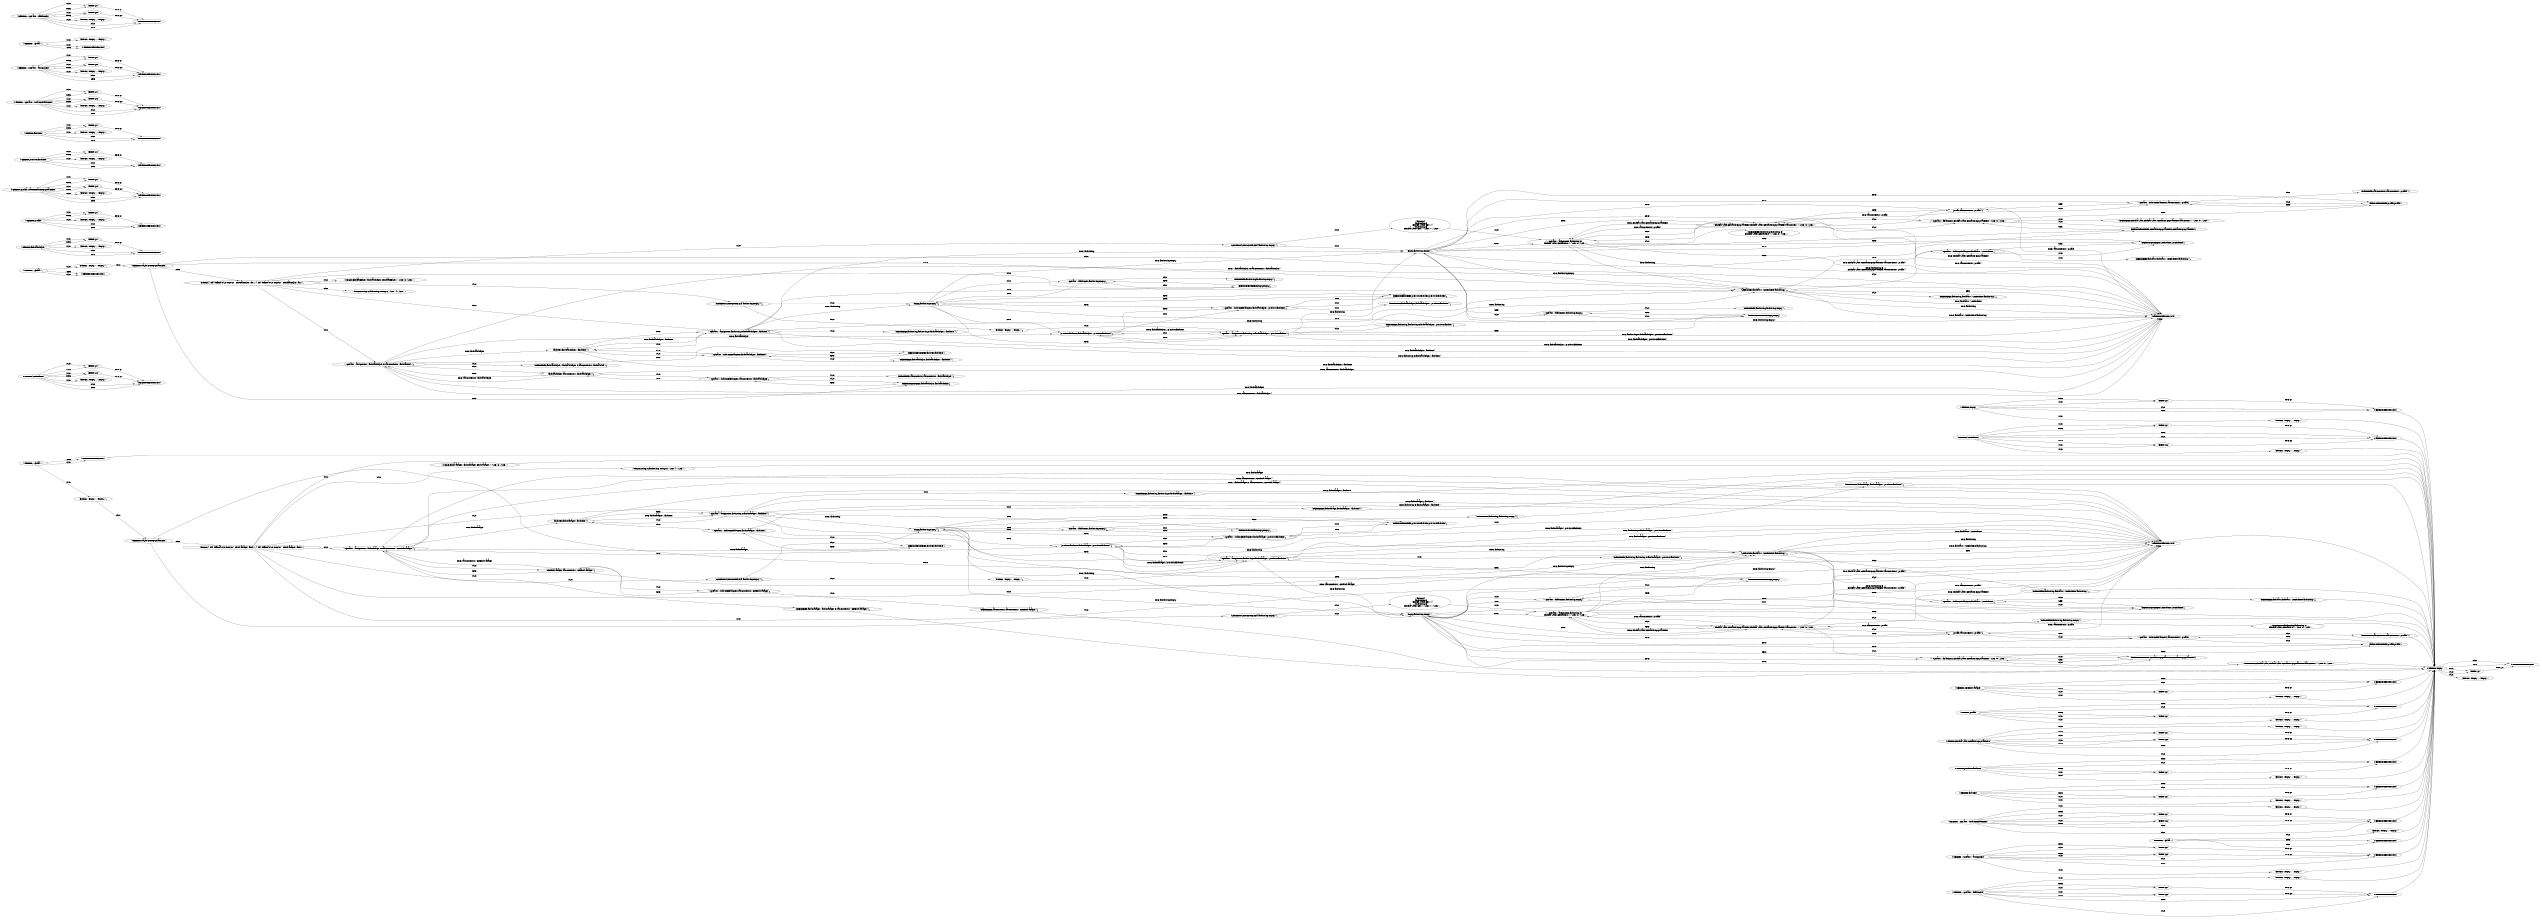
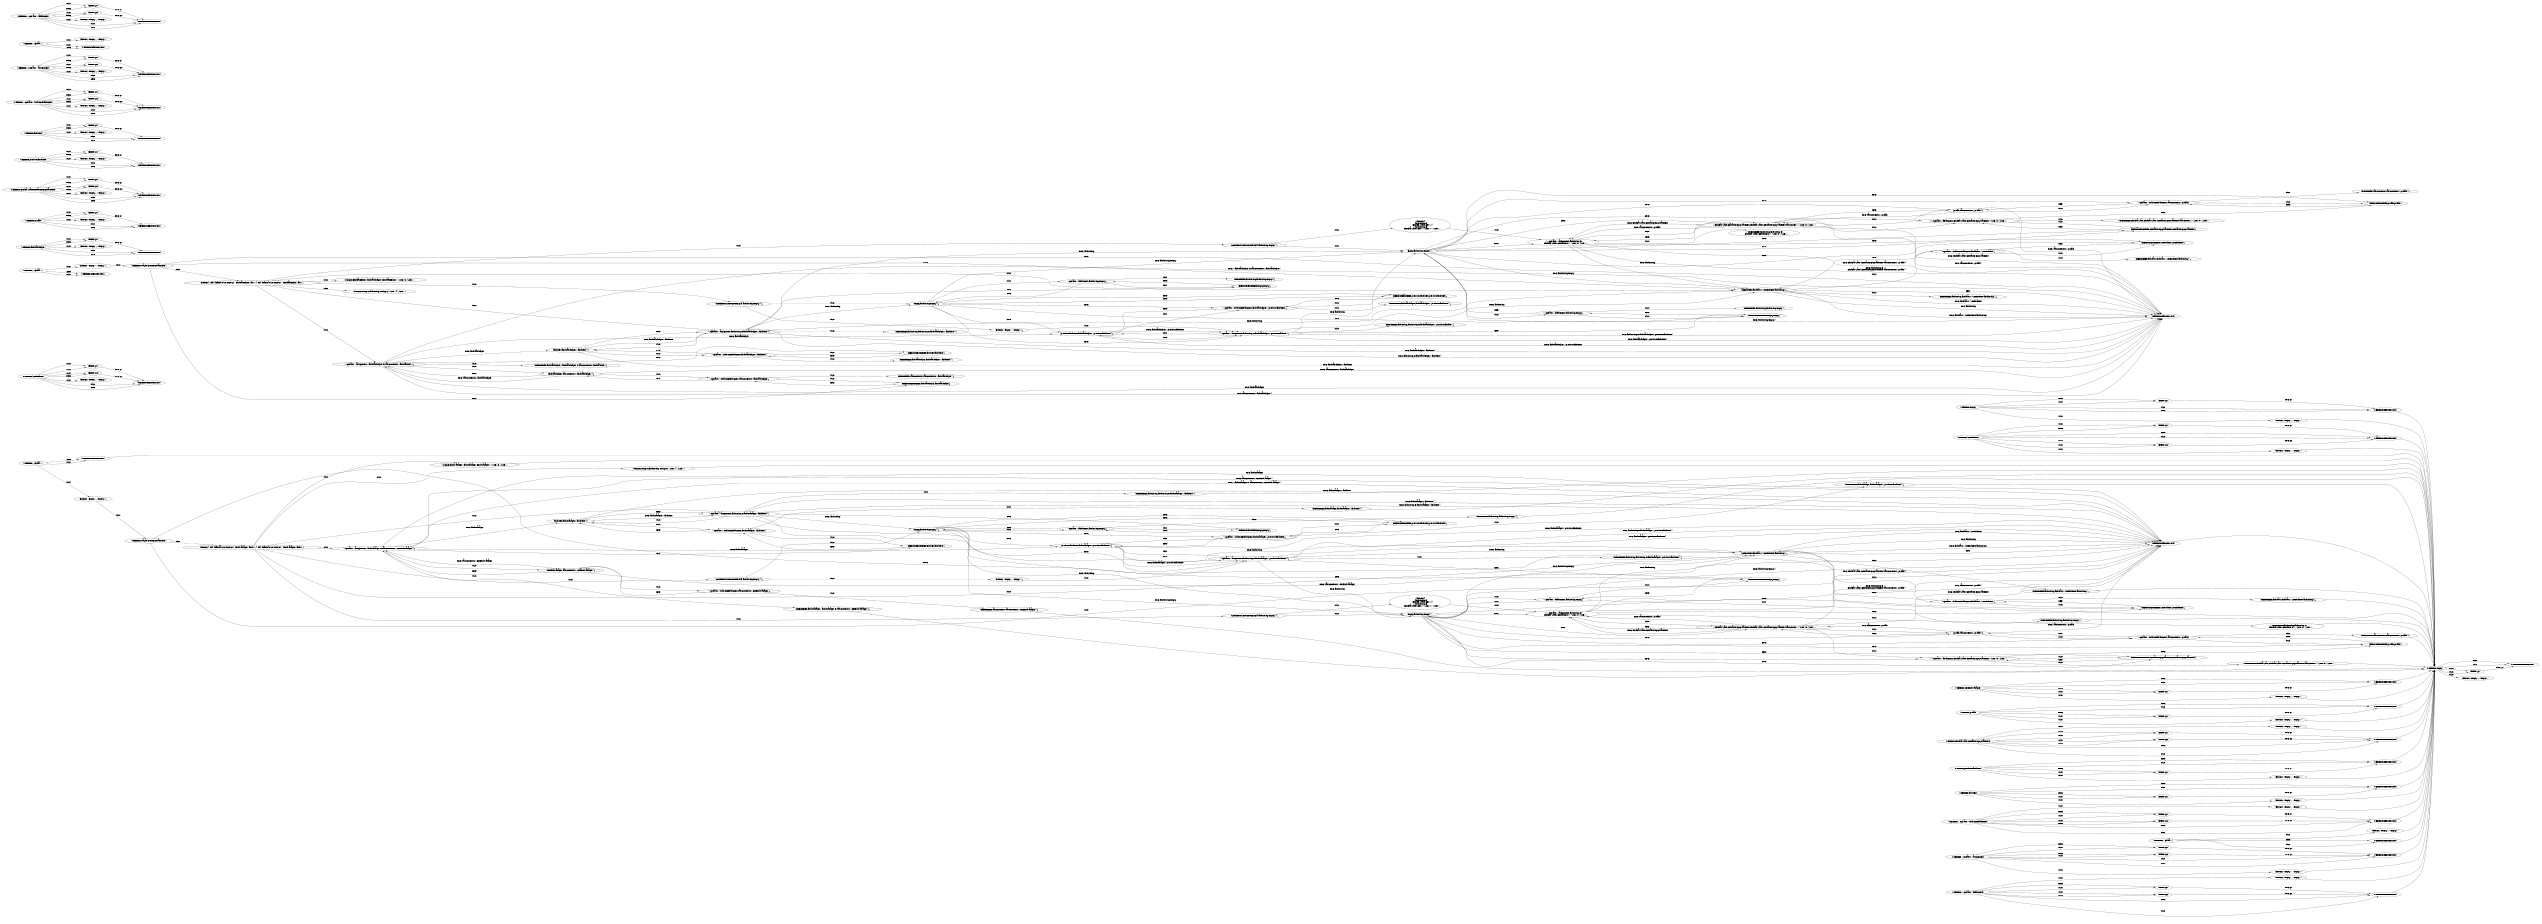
none -> (641, 532)
